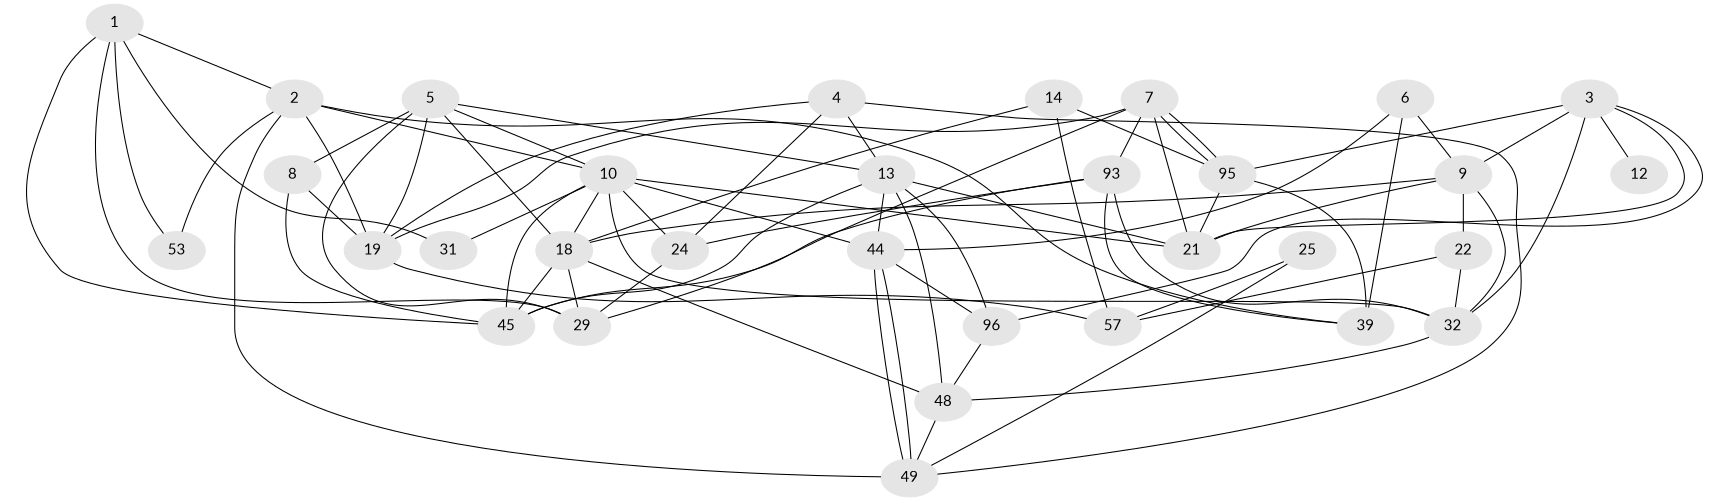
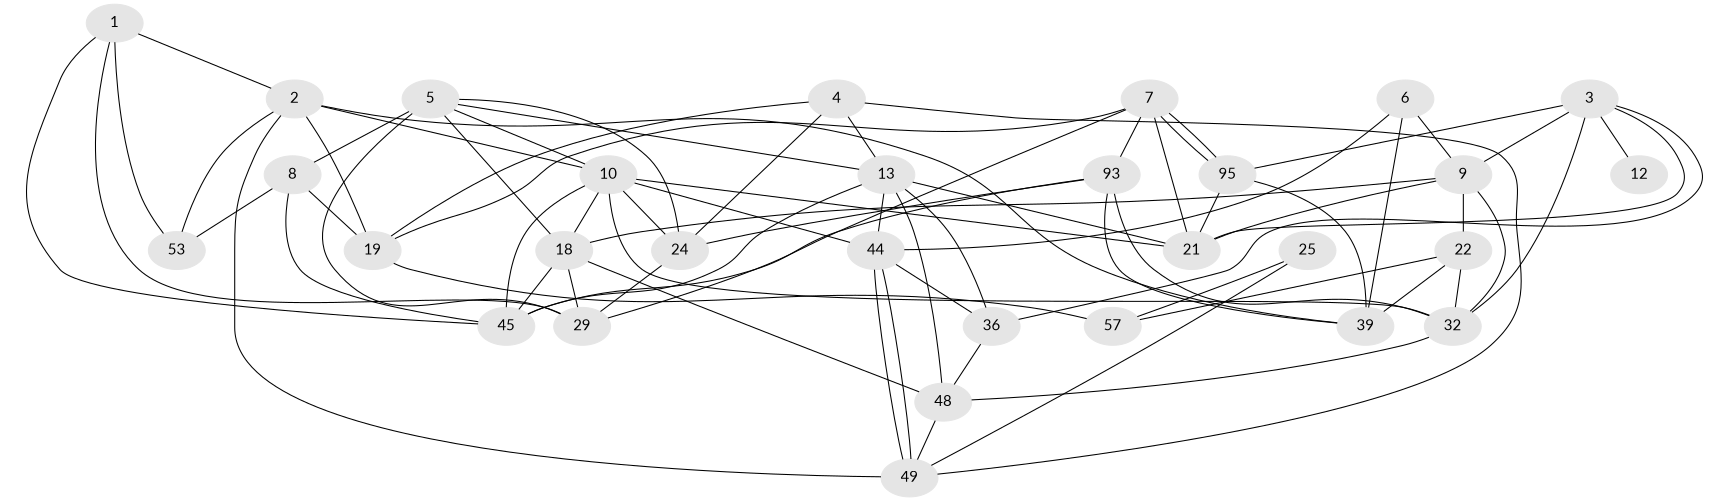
(1054, 99) -> none
(411, 178) -> (571, 116)
none -> (229, 216)
(448, 251) -> none
none -> (1414, 288)
(992, 326) -> (992, 326)
